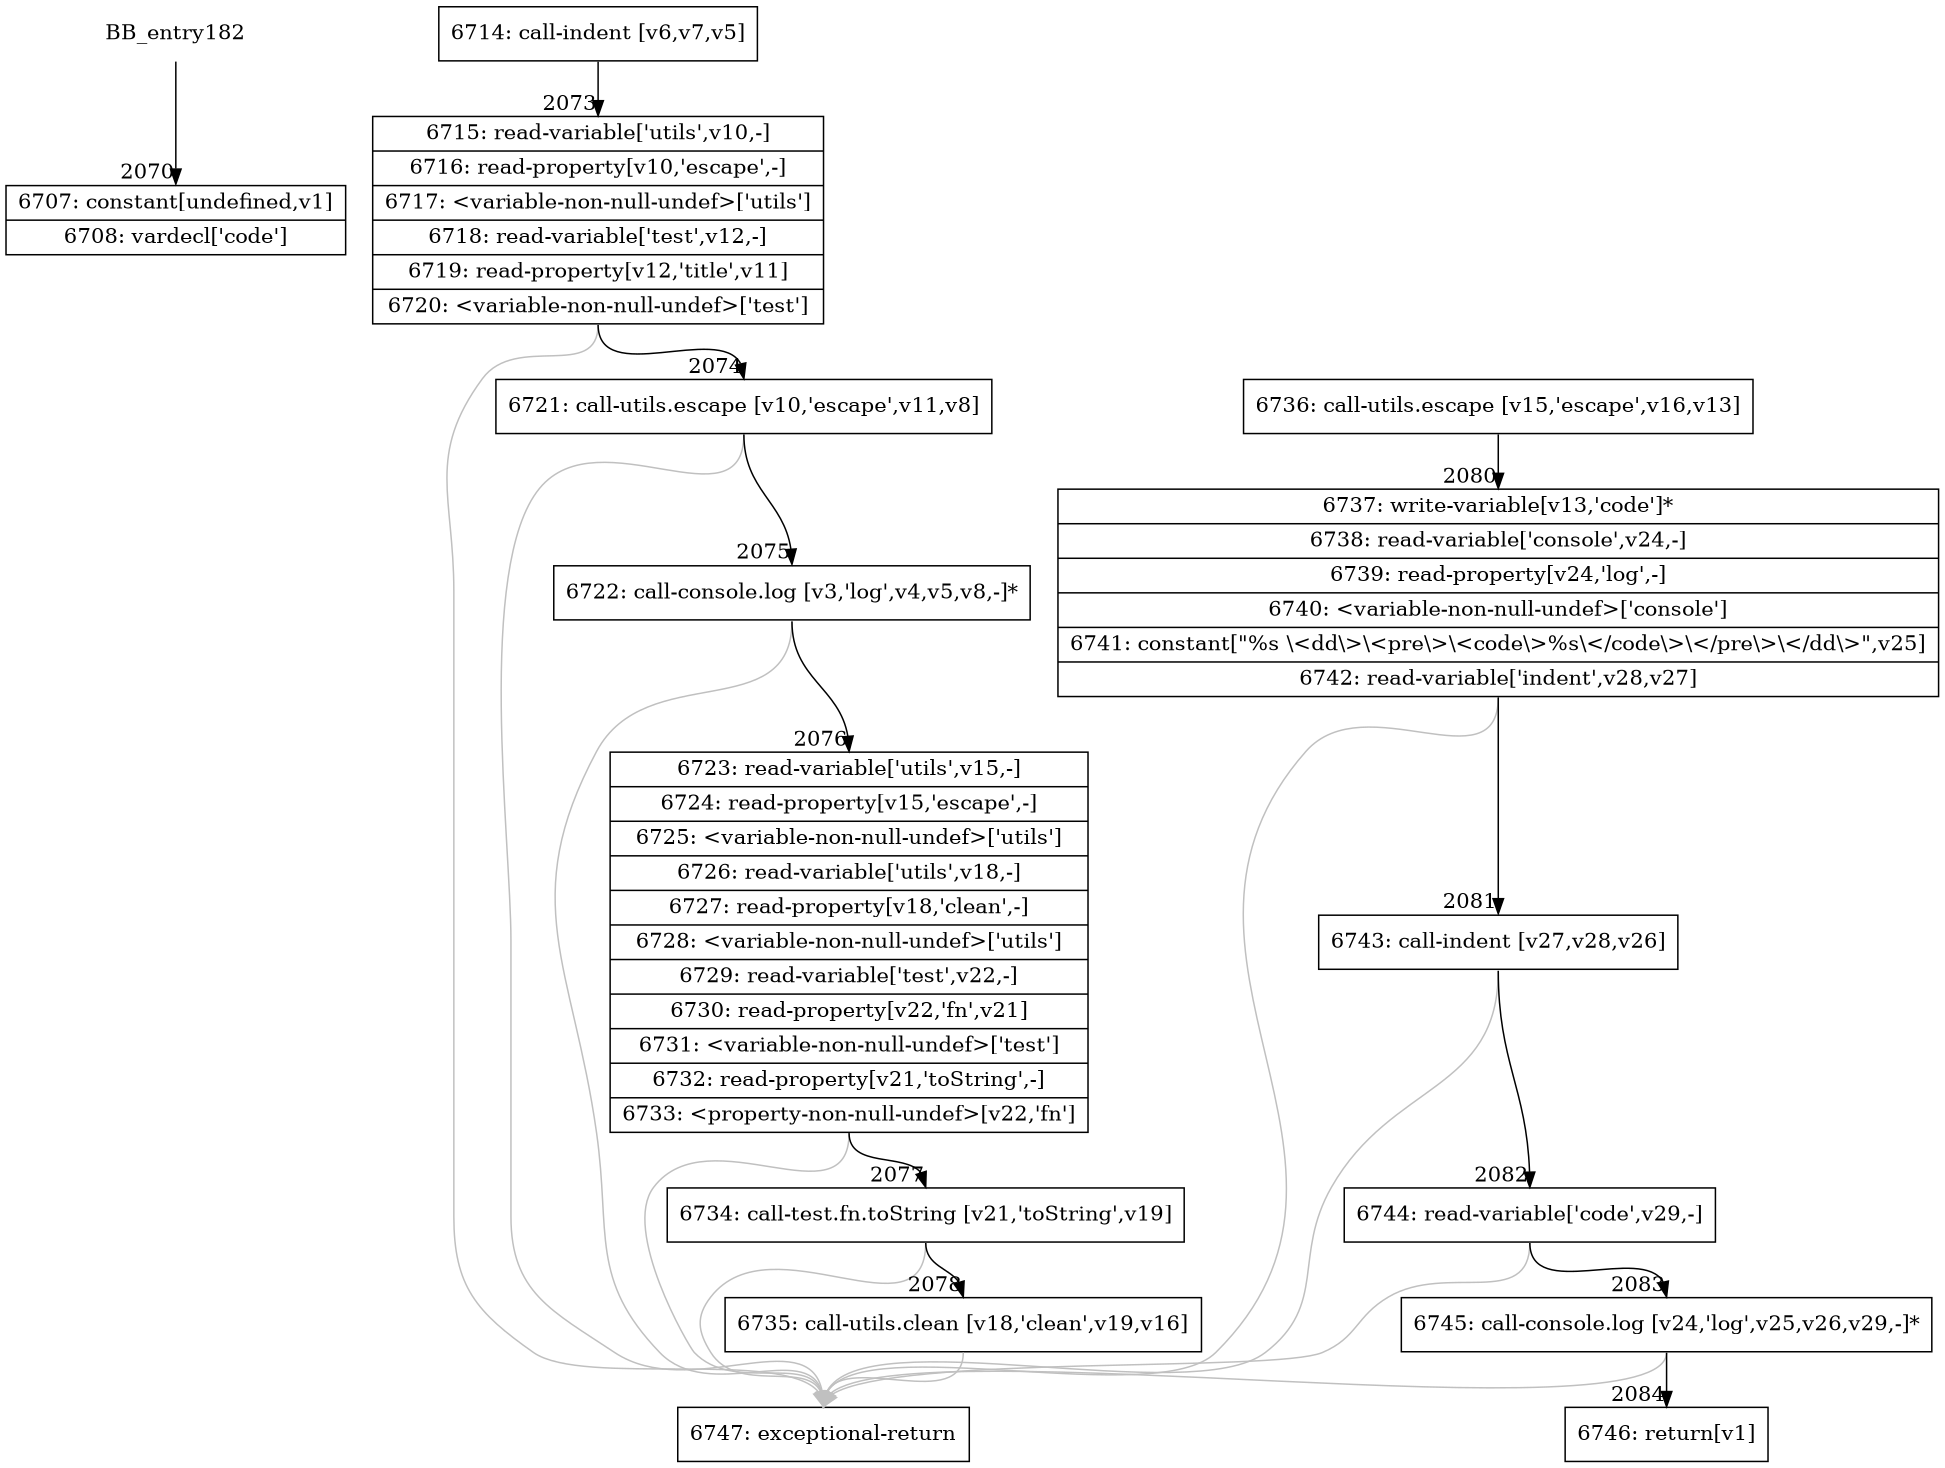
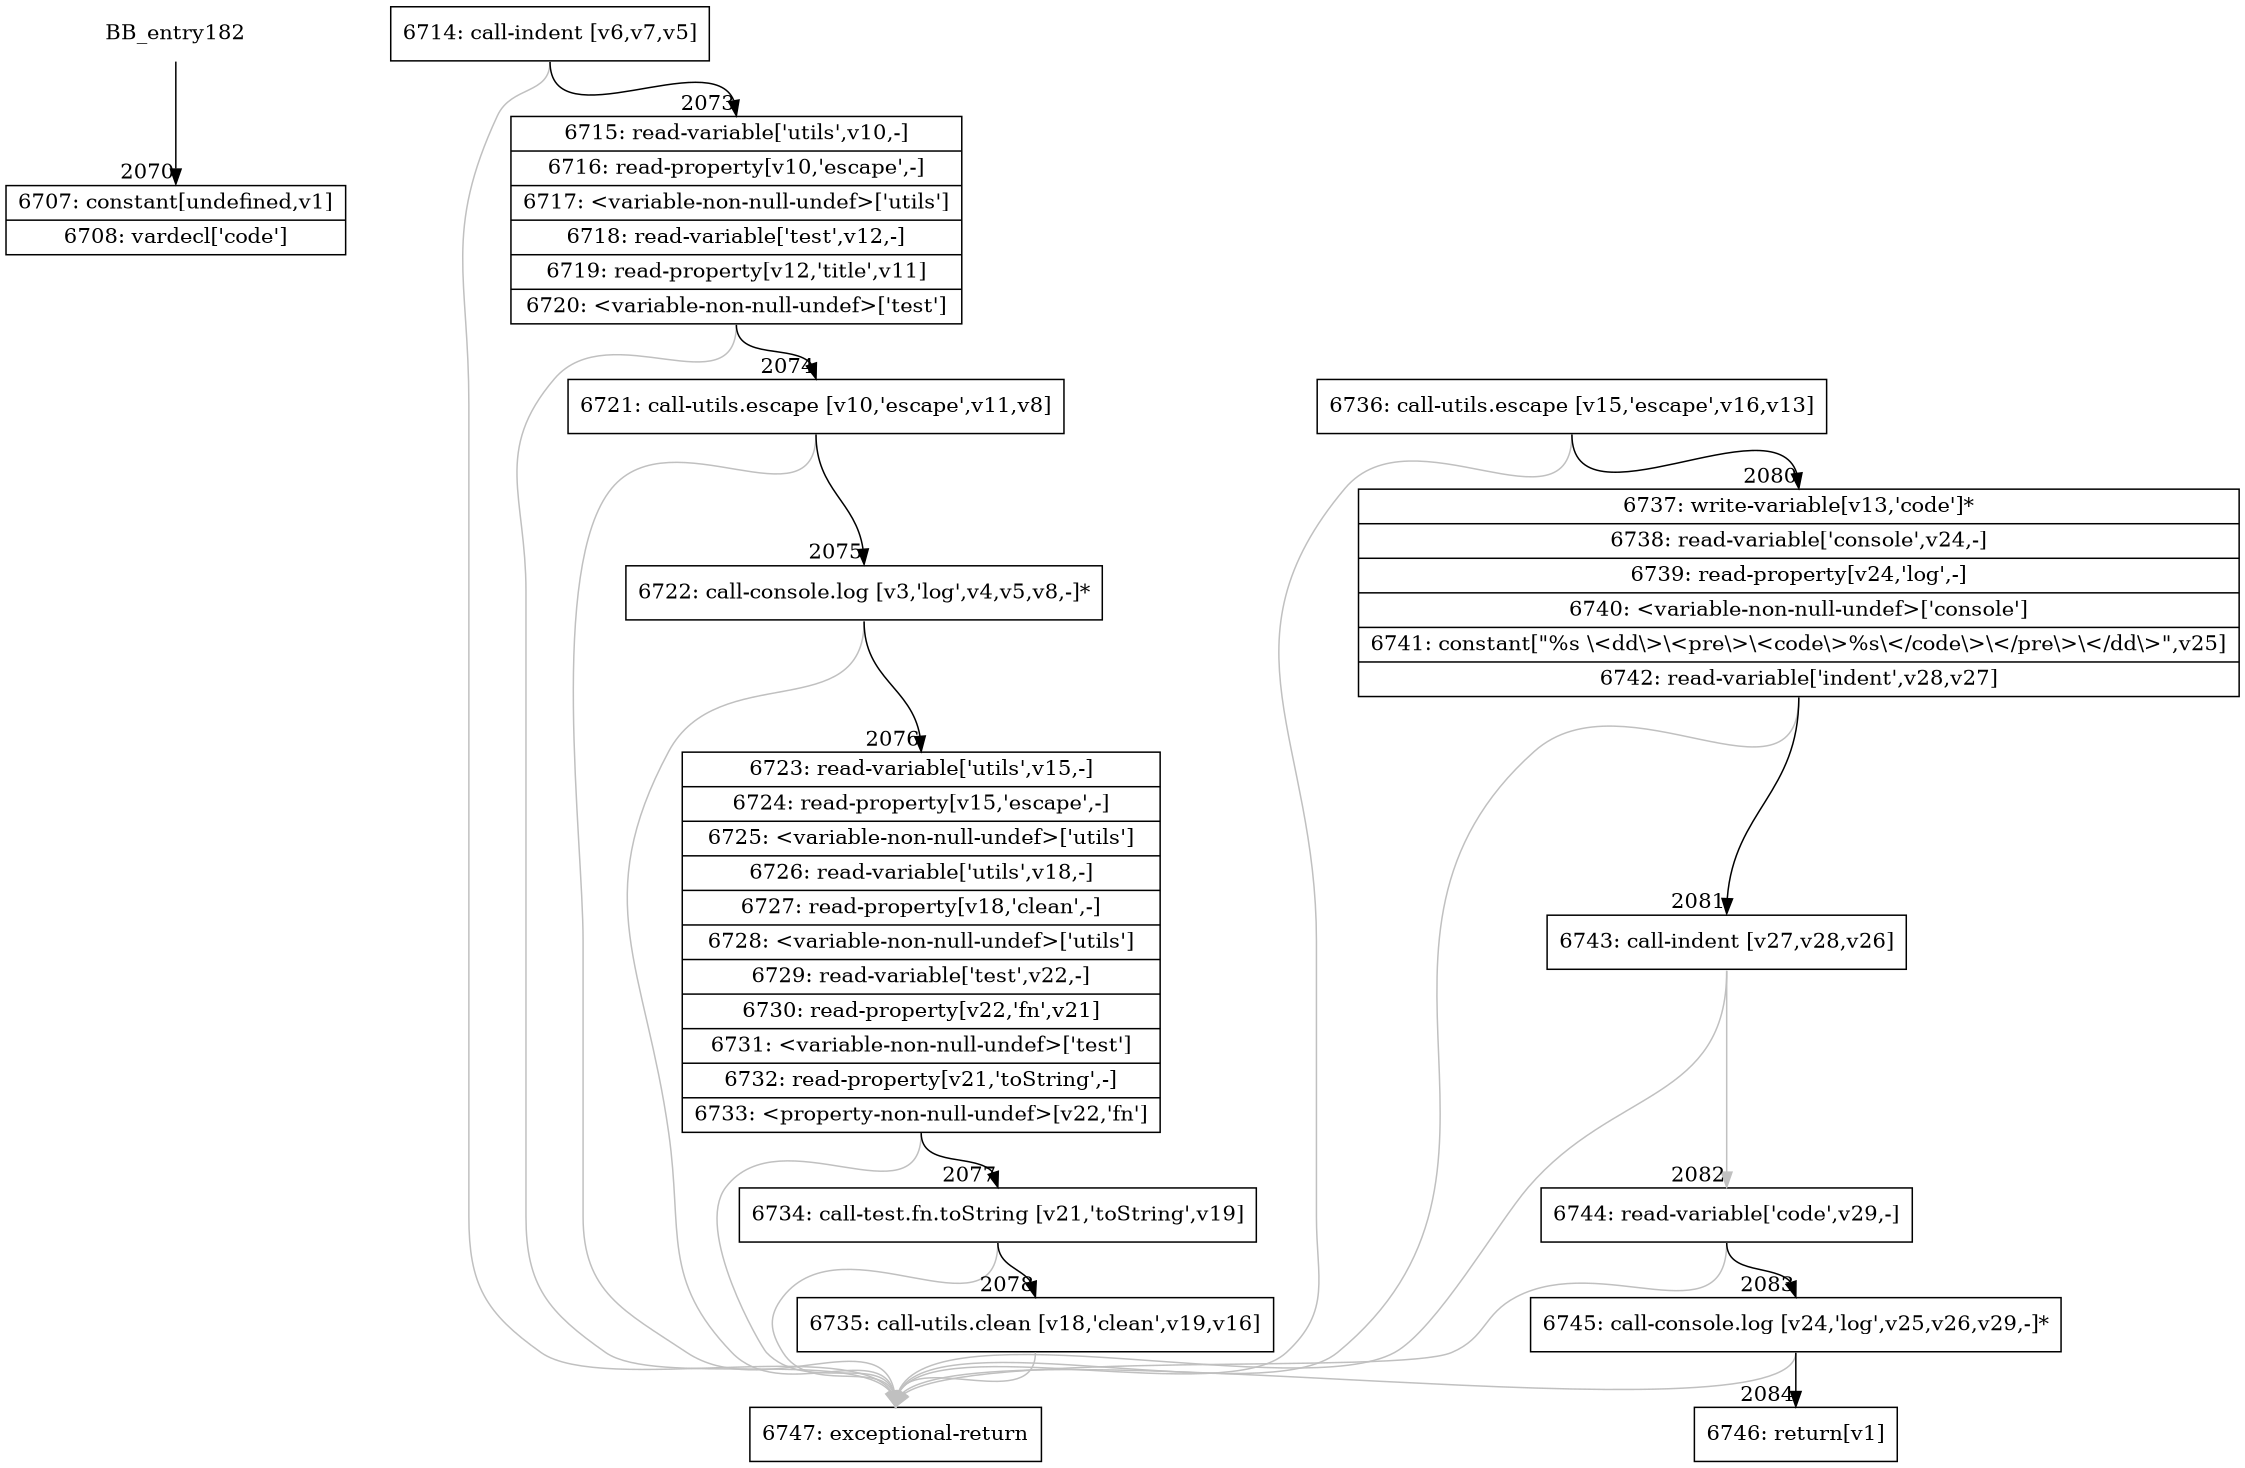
none -> (469, 884)
none -> (1316, 983)
(1512, 1072) -> (1727, 1071)
